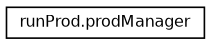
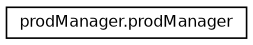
(105, 23) -> (127, 23)
